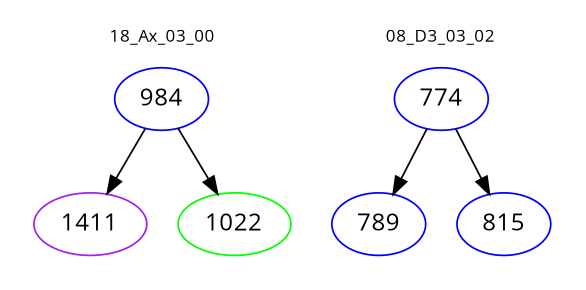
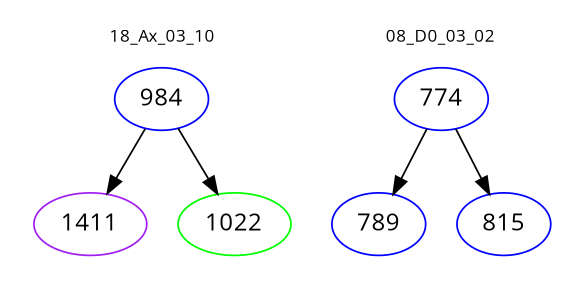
(162, 37) -> (162, 37)
(441, 37) -> (441, 37)
